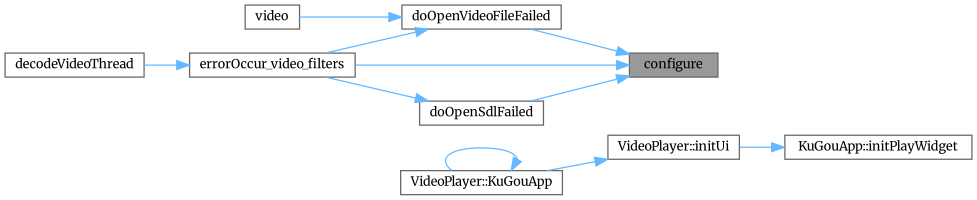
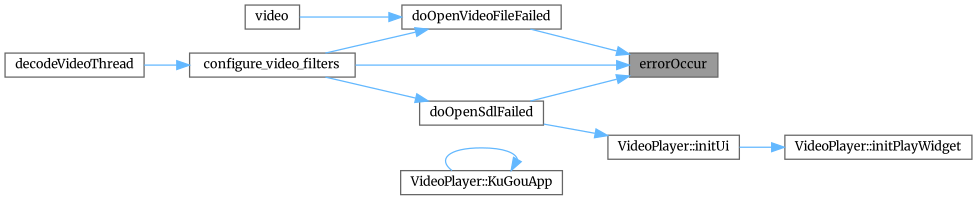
(272, 65) -> (272, 65)
(674, 65) -> (674, 65)
(878, 147) -> (878, 147)
(571, 166) -> (569, 129)
